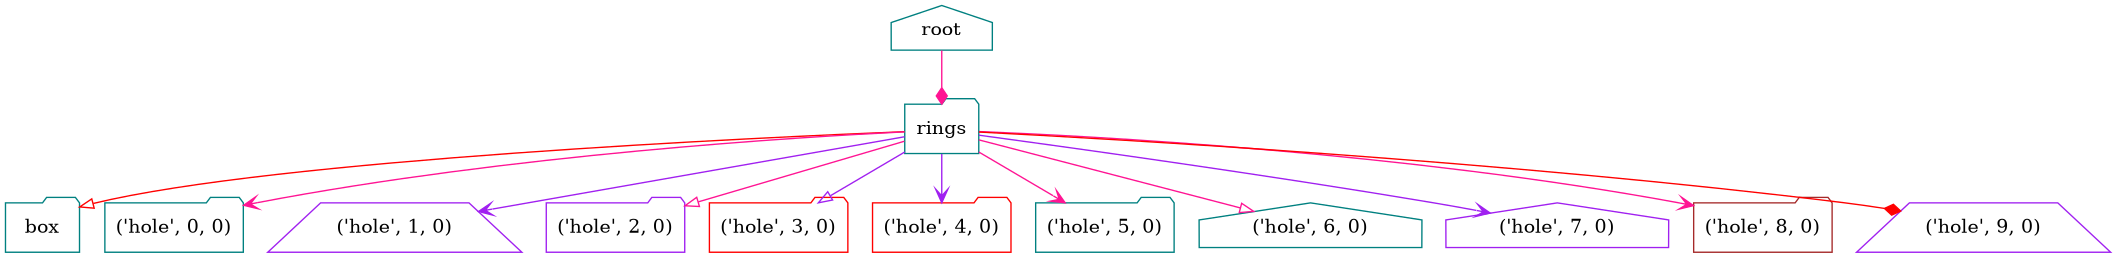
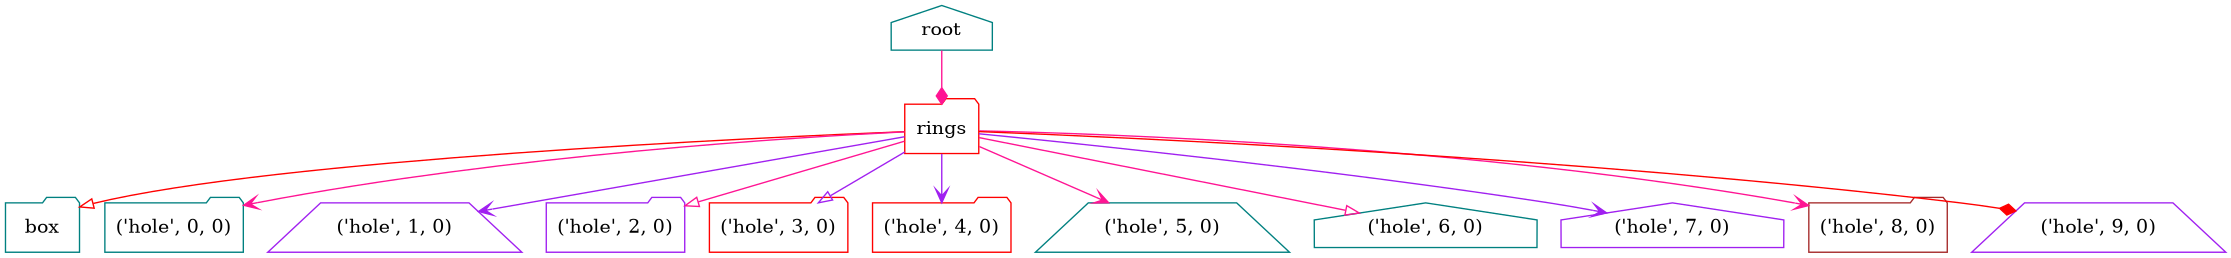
(942, 129) -> (942, 129)
(1105, 228) -> (1162, 228)
